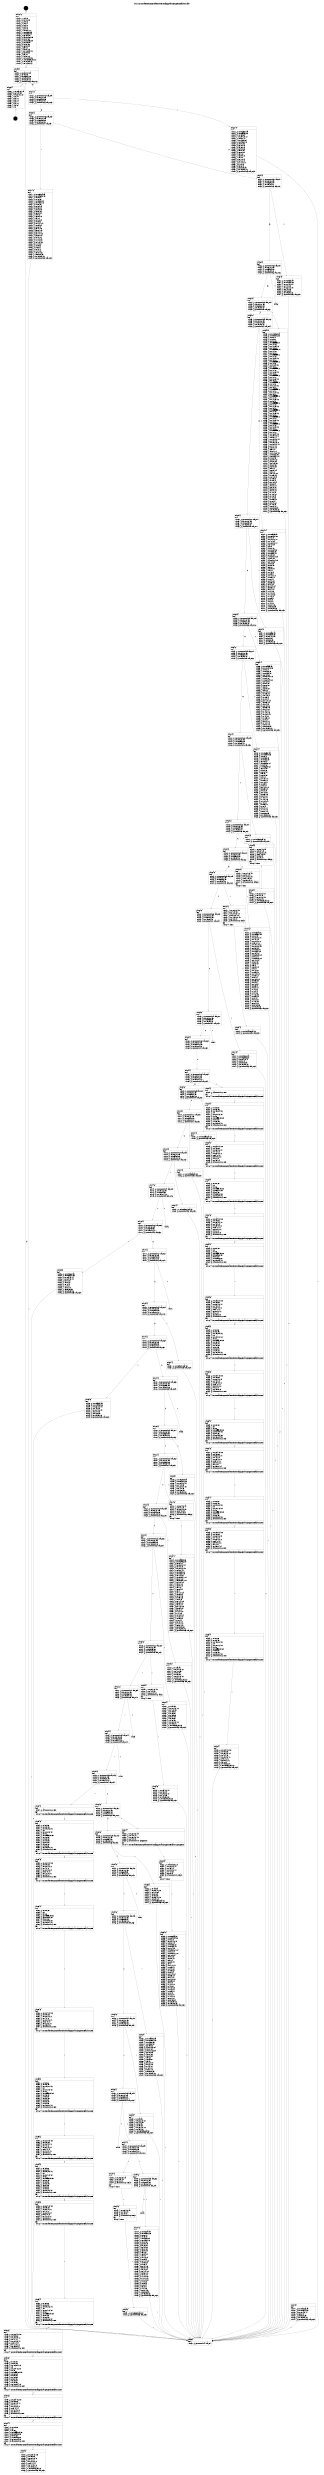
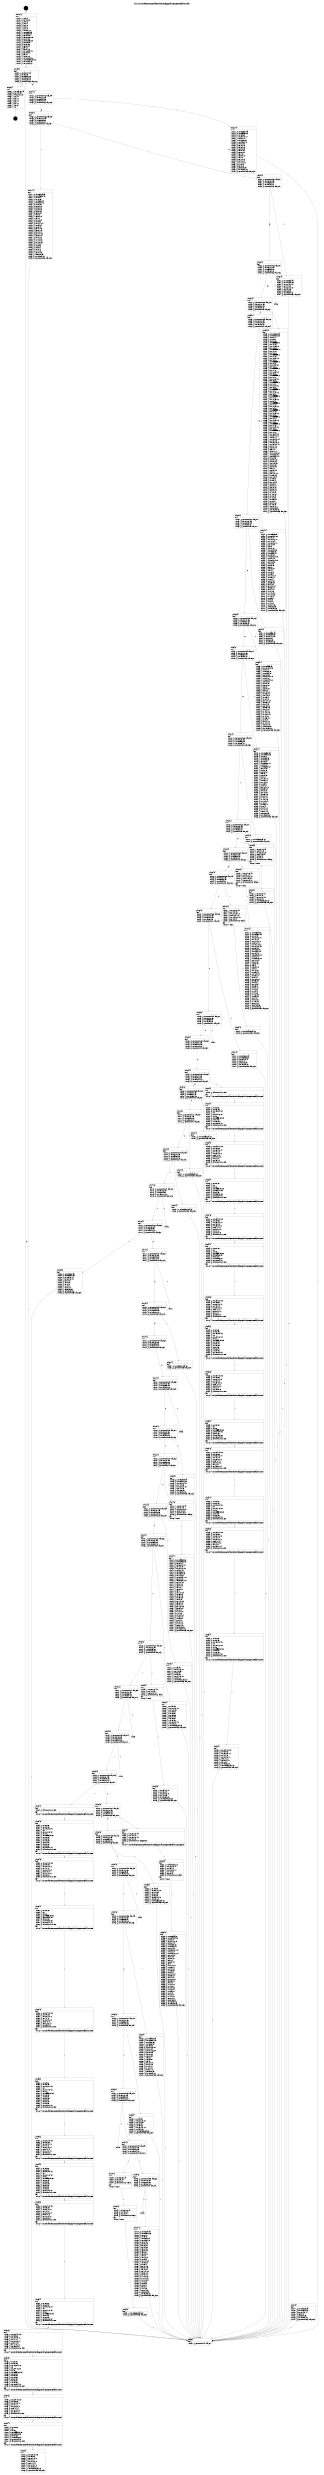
(98, 1408) -> none
